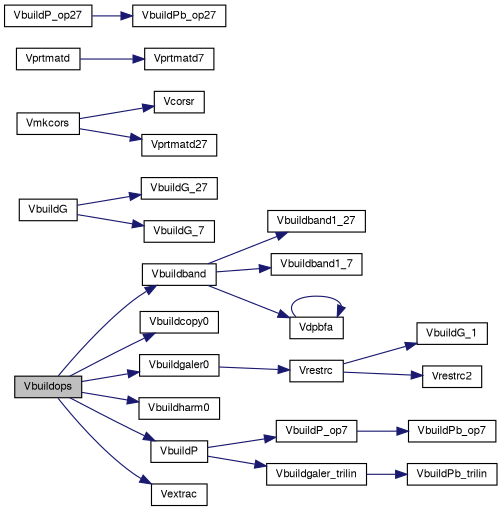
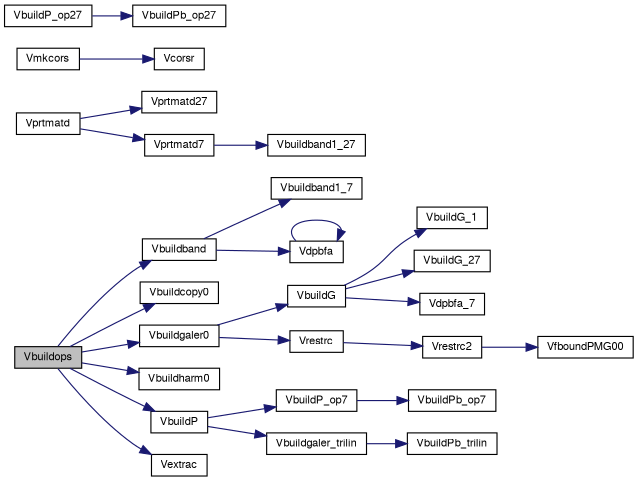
(105, 133) -> (105, 114)
(179, 231) -> (452, 304)
(242, 250) -> (235, 145)
none -> (247, 316)
none -> (586, 347)
(375, 355) -> (382, 262)
